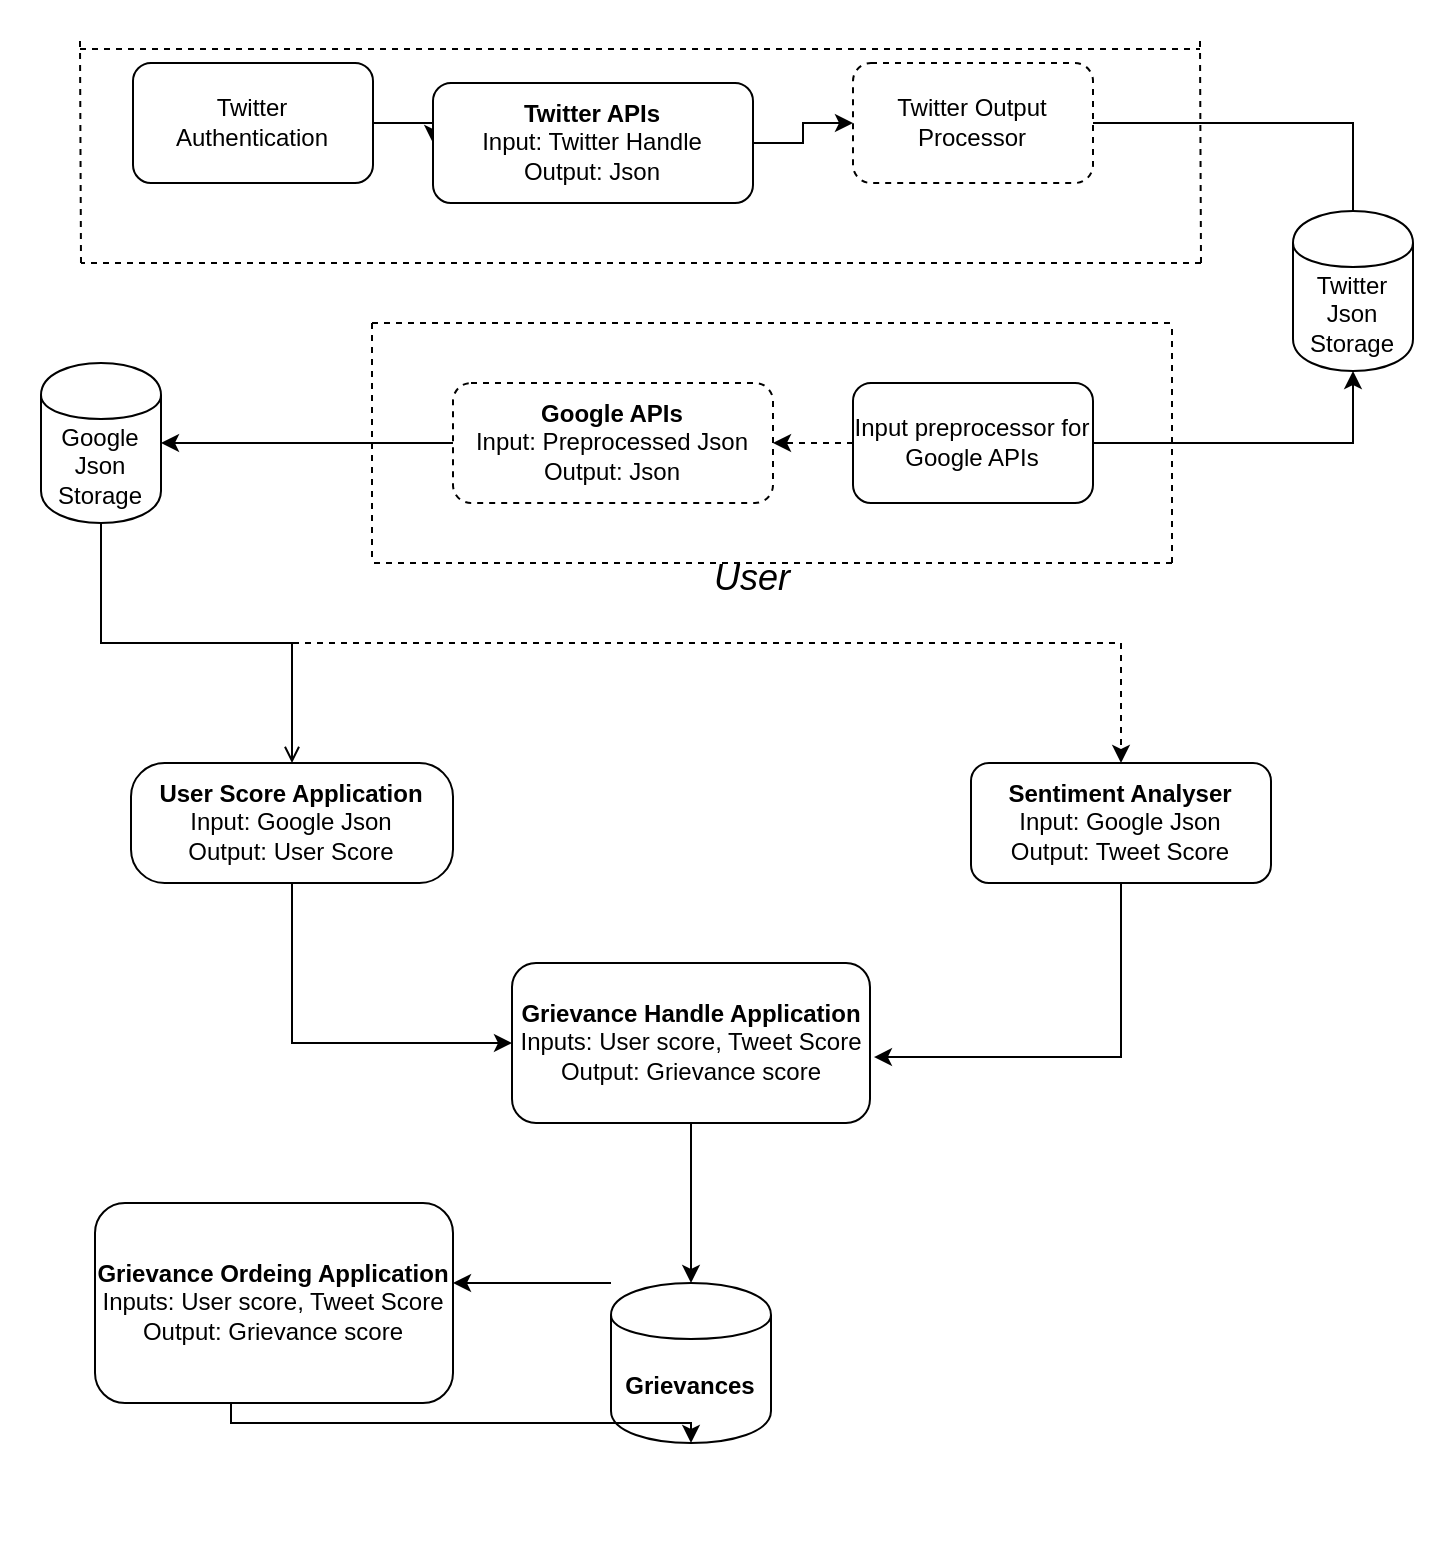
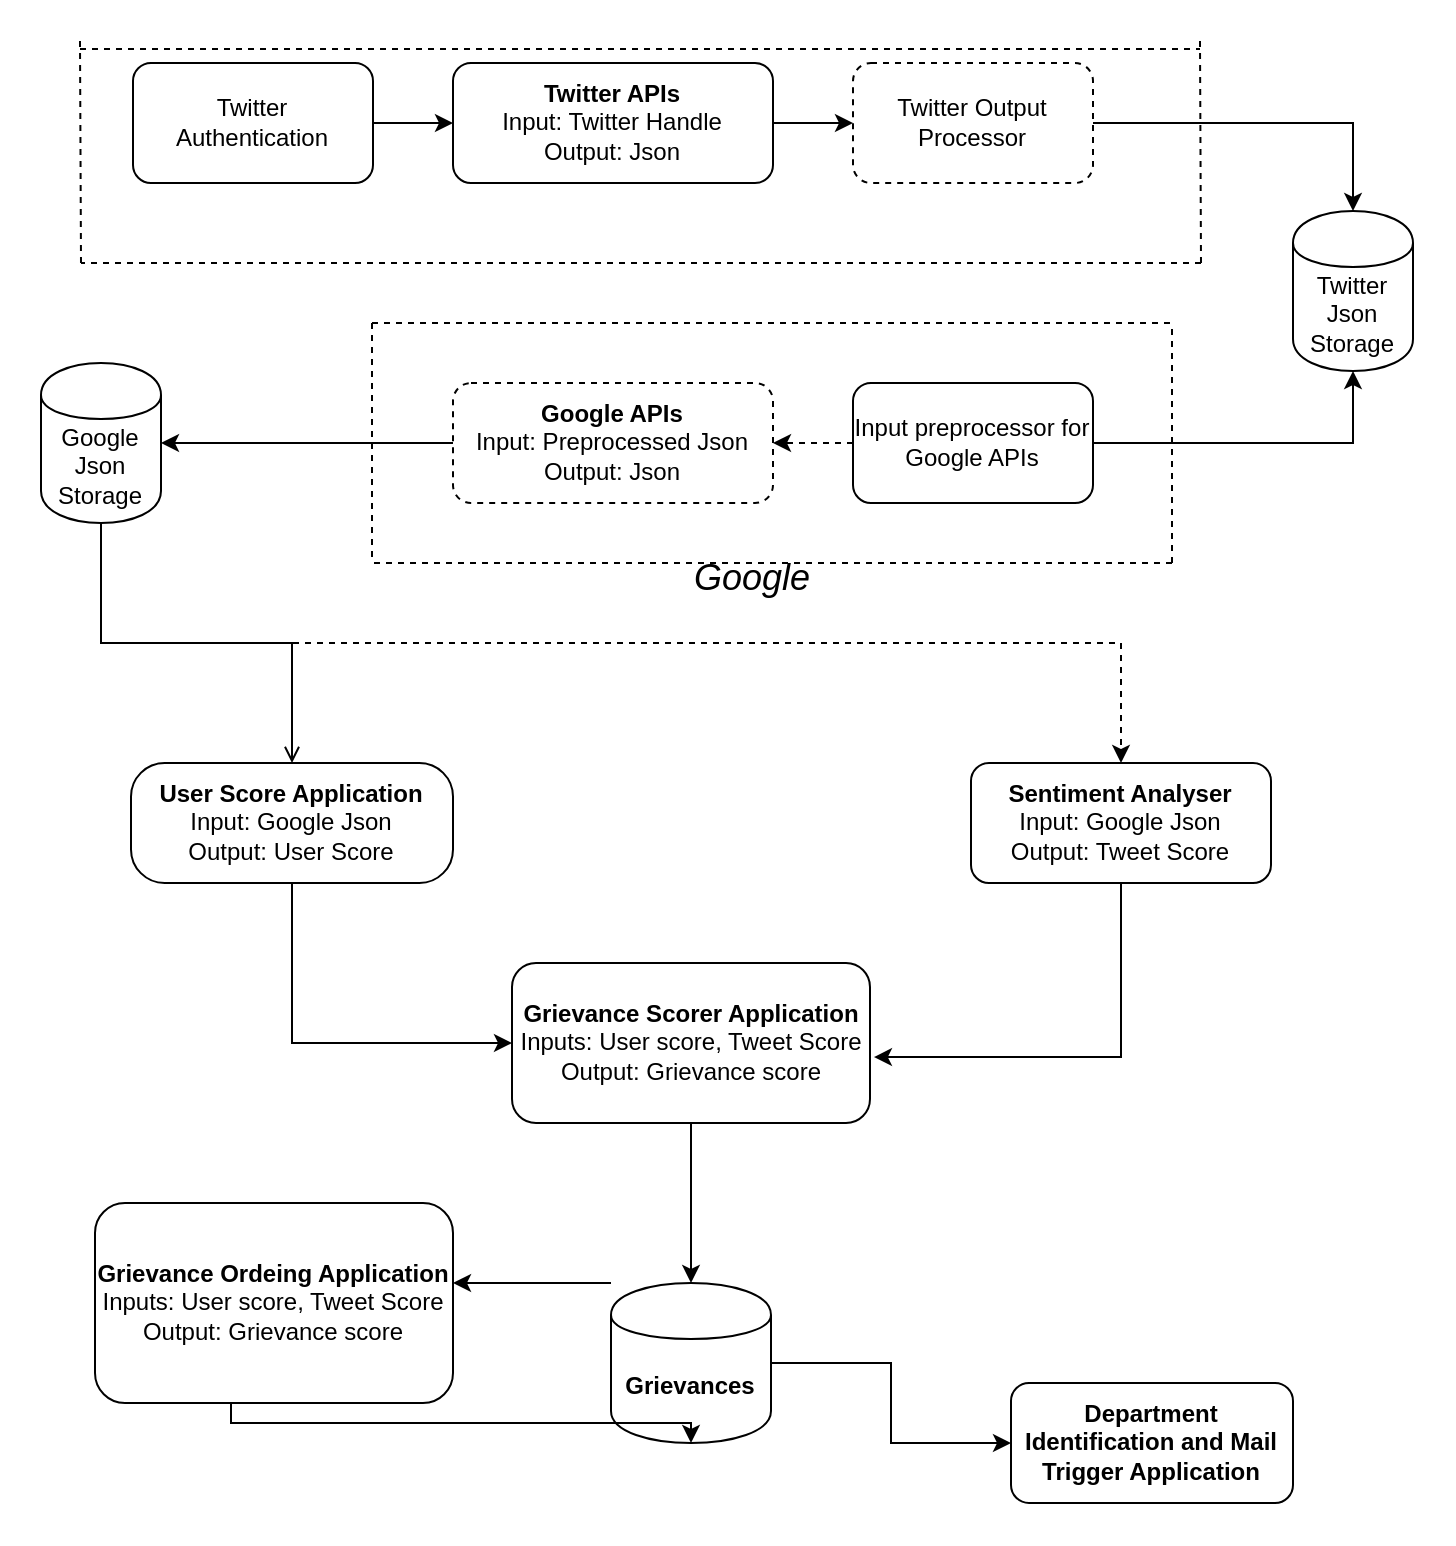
(593, 143) -> (613, 123)
(1353, 201) -> (1353, 196)
(753, 579) -> (753, 579)
(692, 1043) -> (692, 1043)
none -> (891, 1396)
none -> (1152, 1443)
